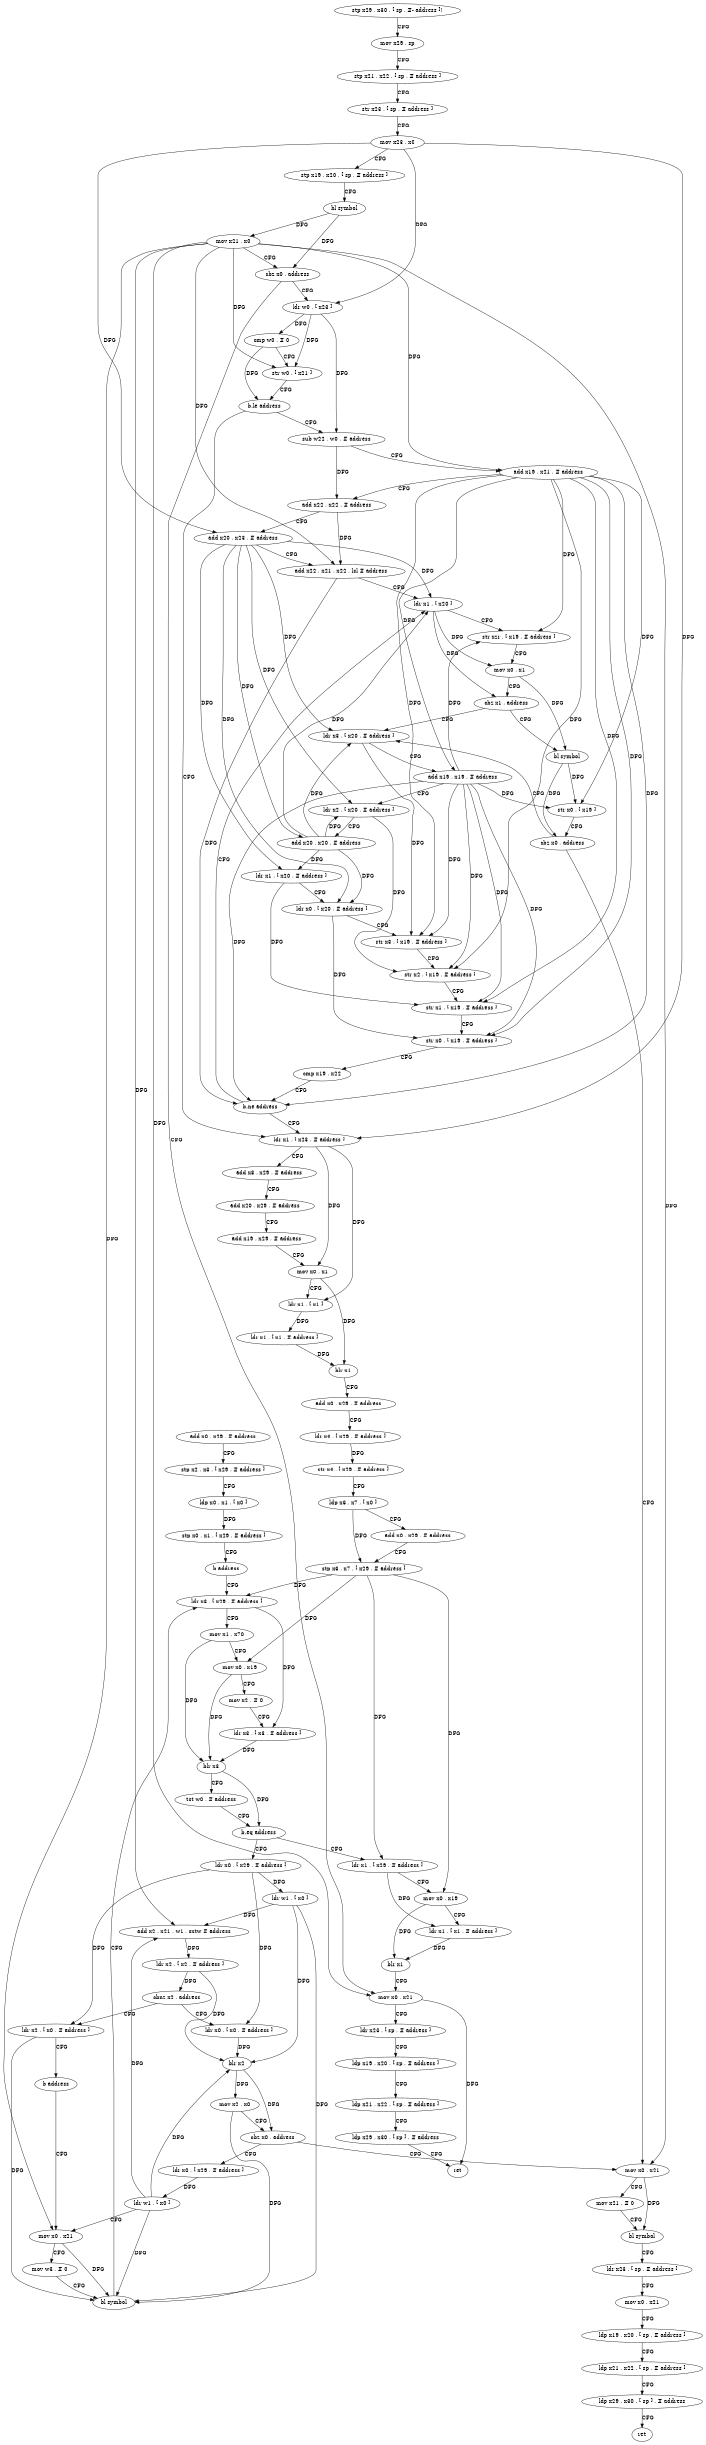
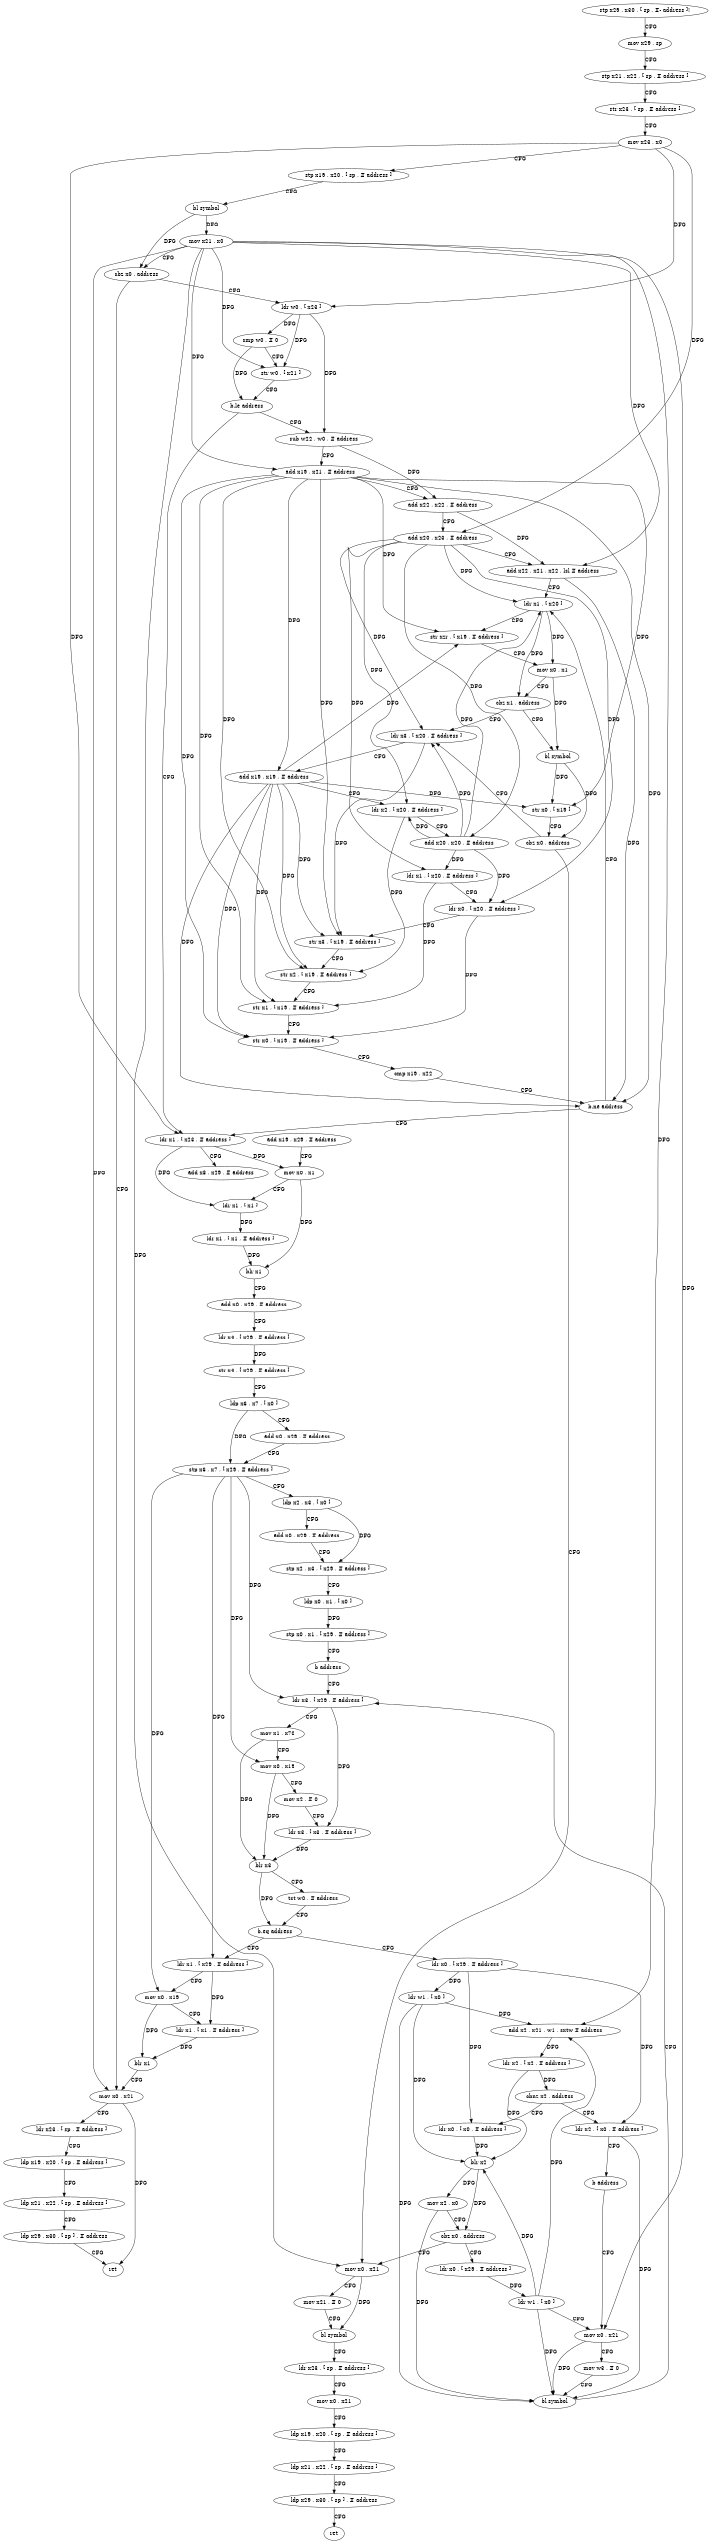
(265, 1206) -> none
none -> (307, 1503)
